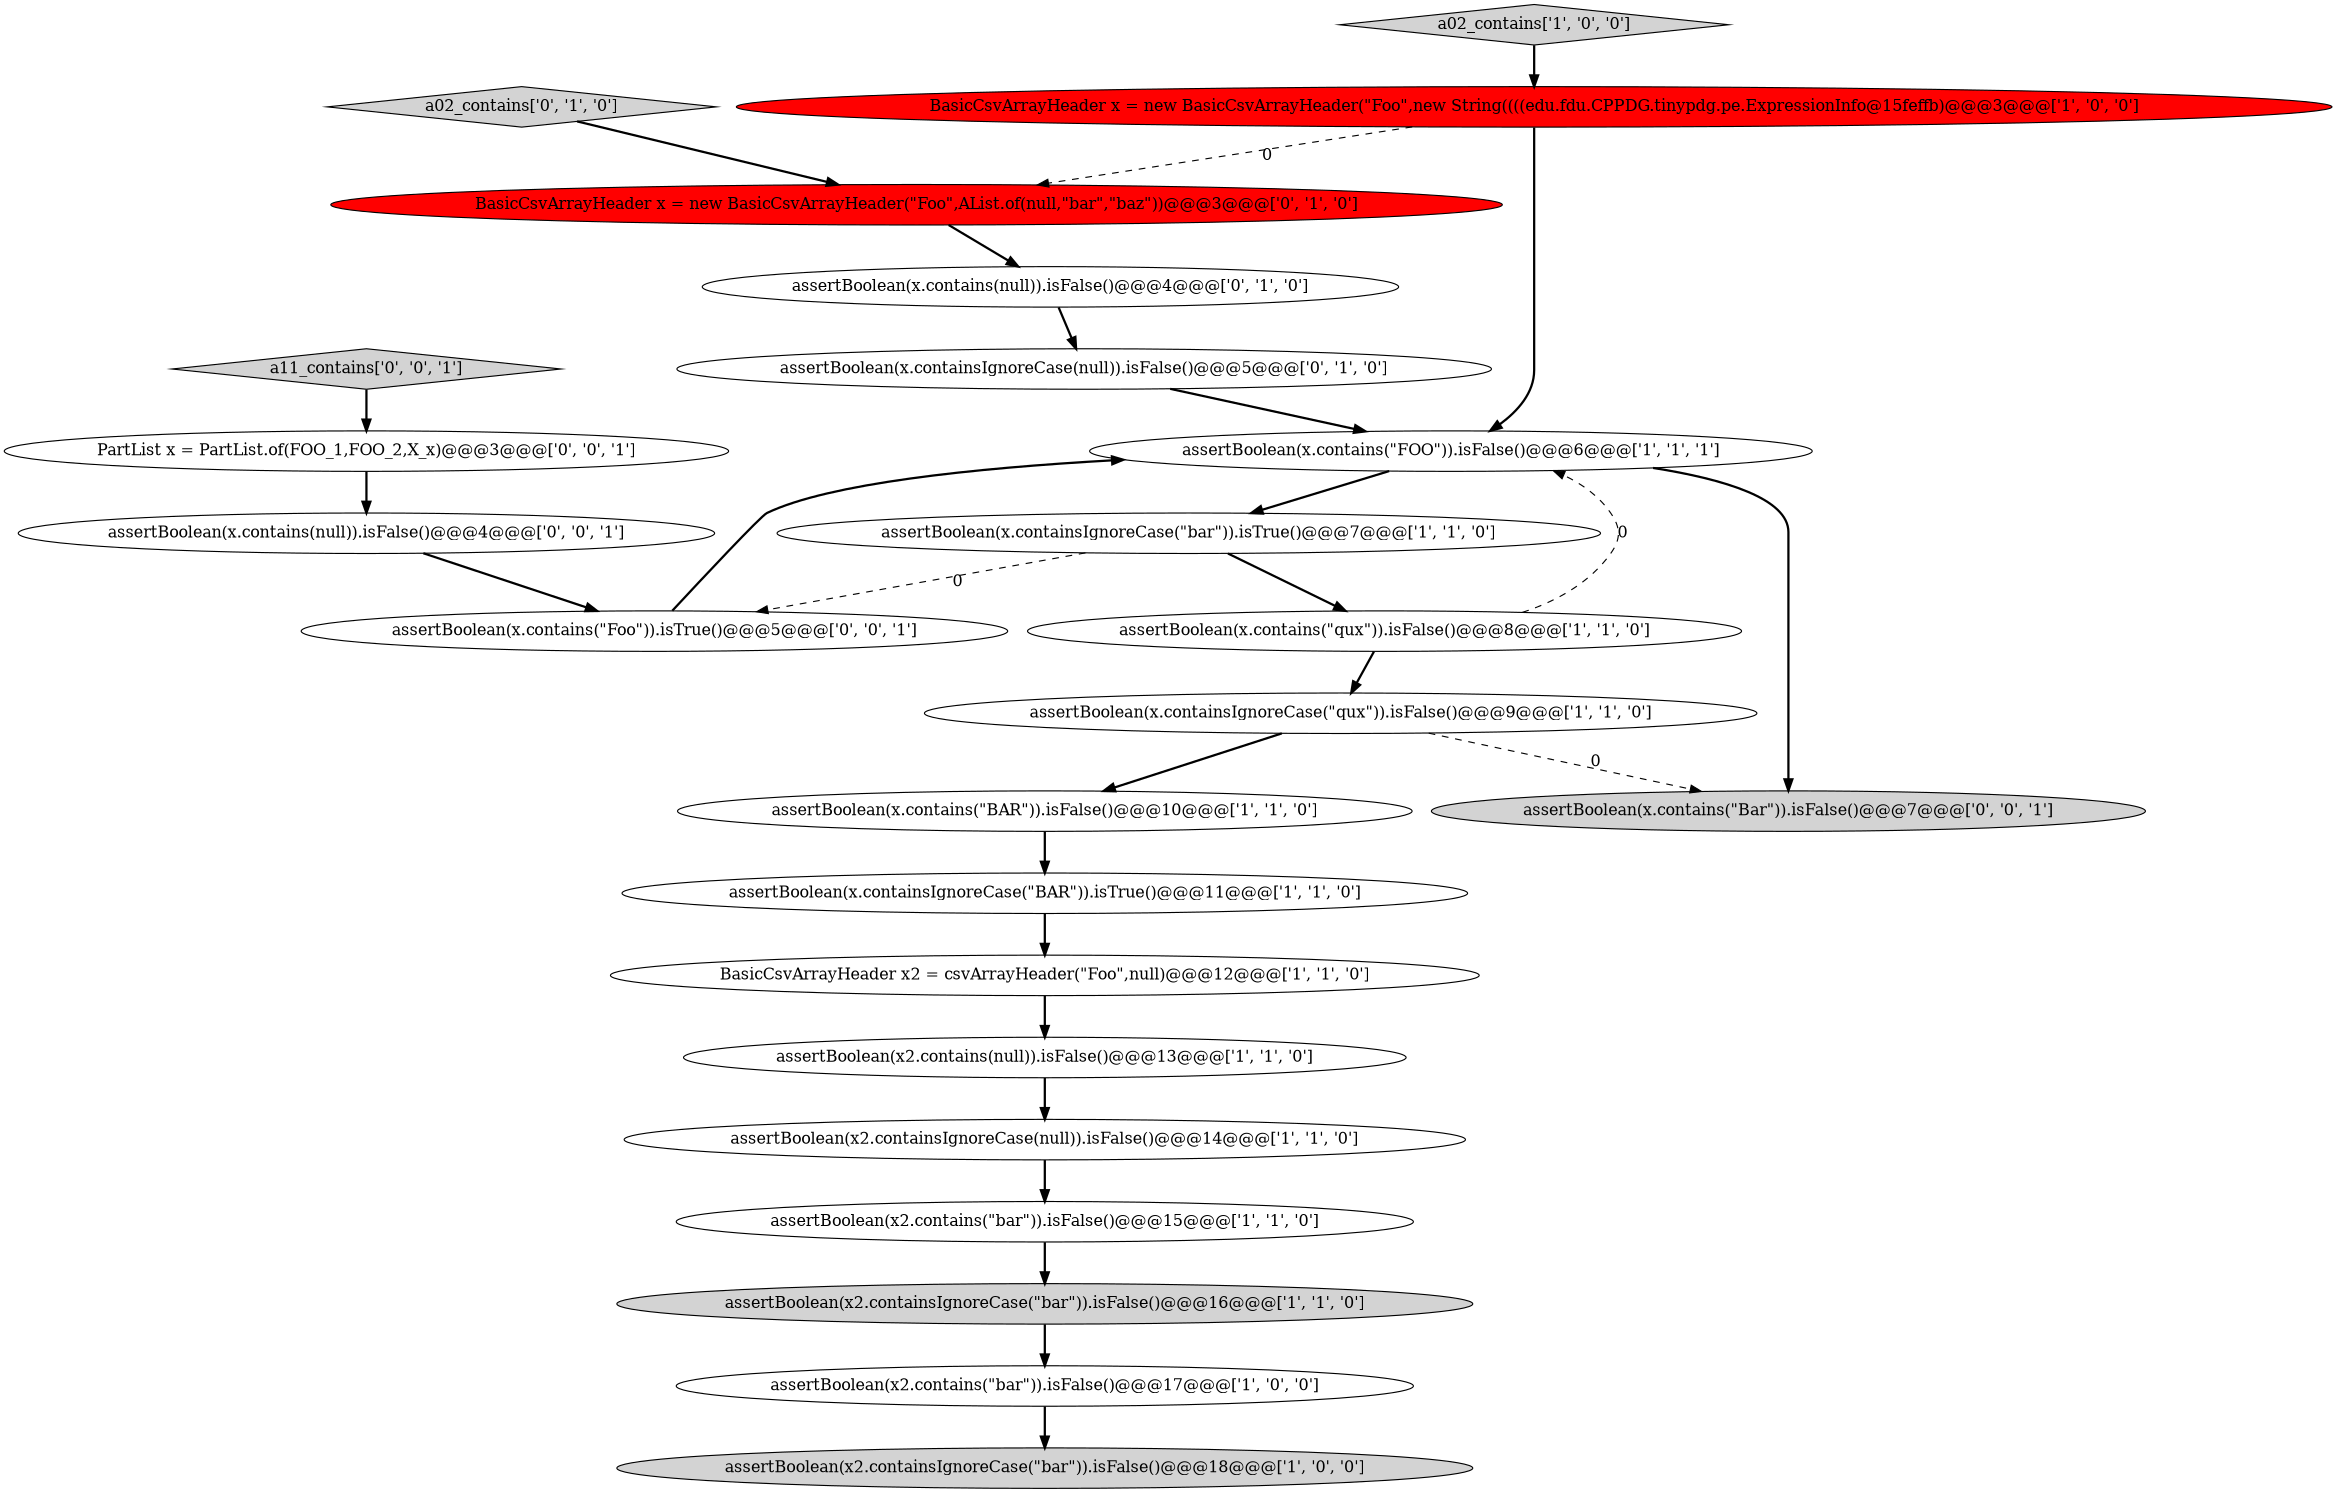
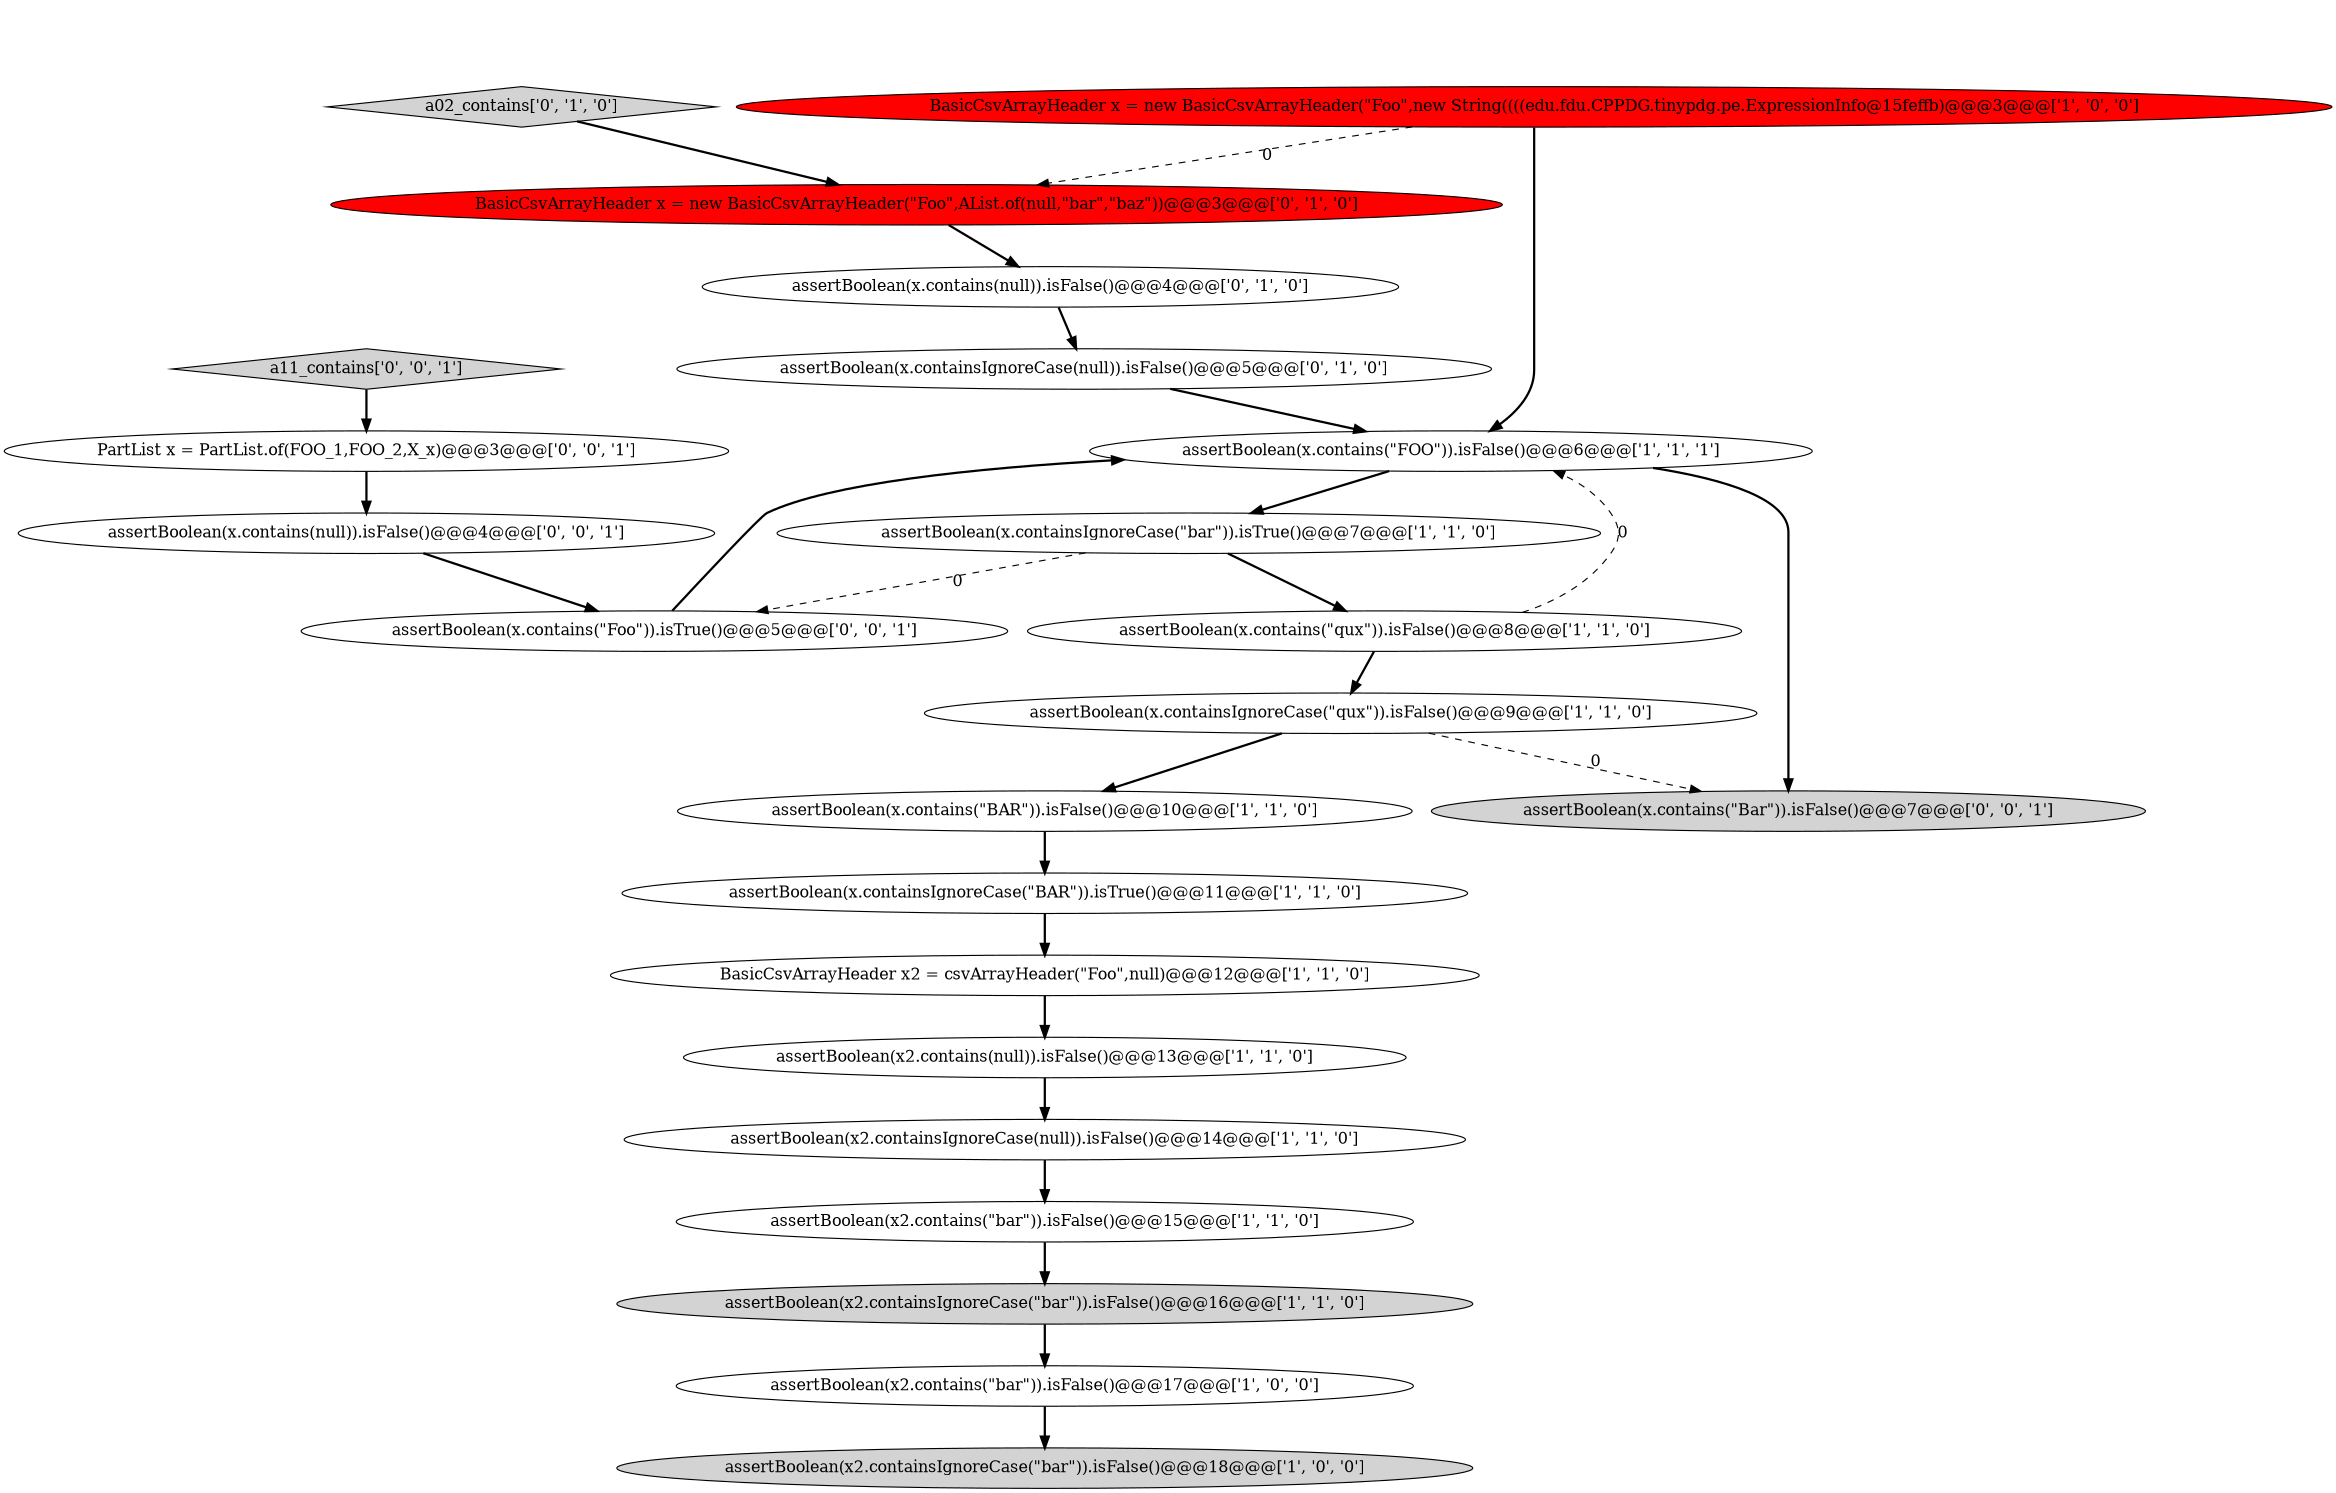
(1534, 25) -> none
